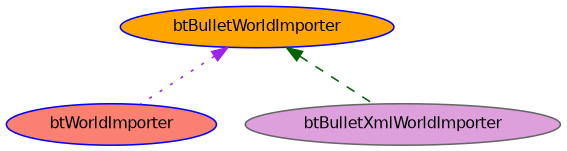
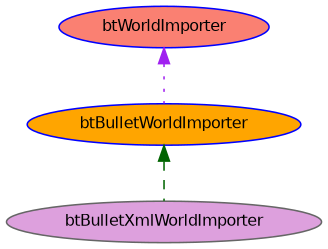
(177, 80) -> (164, 84)
